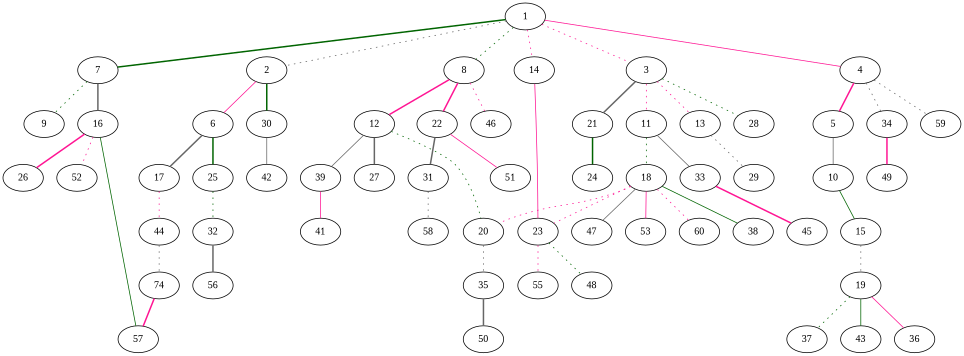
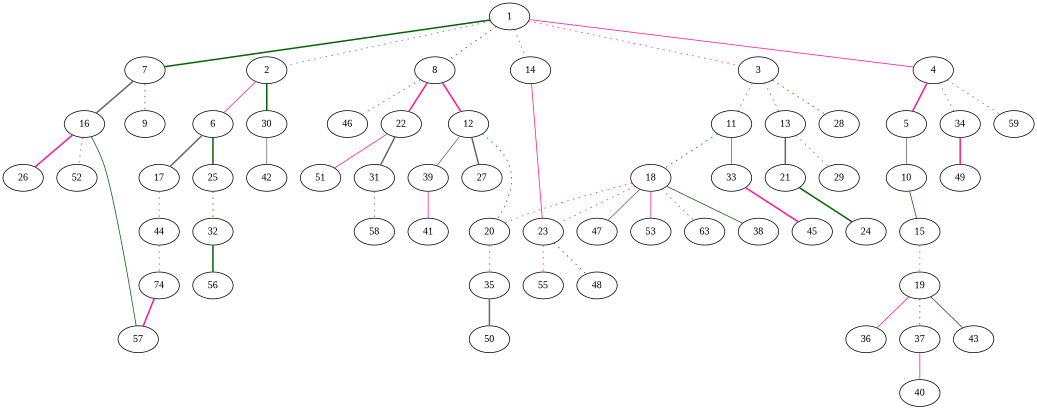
(620, 97) -> (785, 151)
(699, 232) -> (705, 232)
(213, 259) -> (213, 259)
none -> (920, 393)
